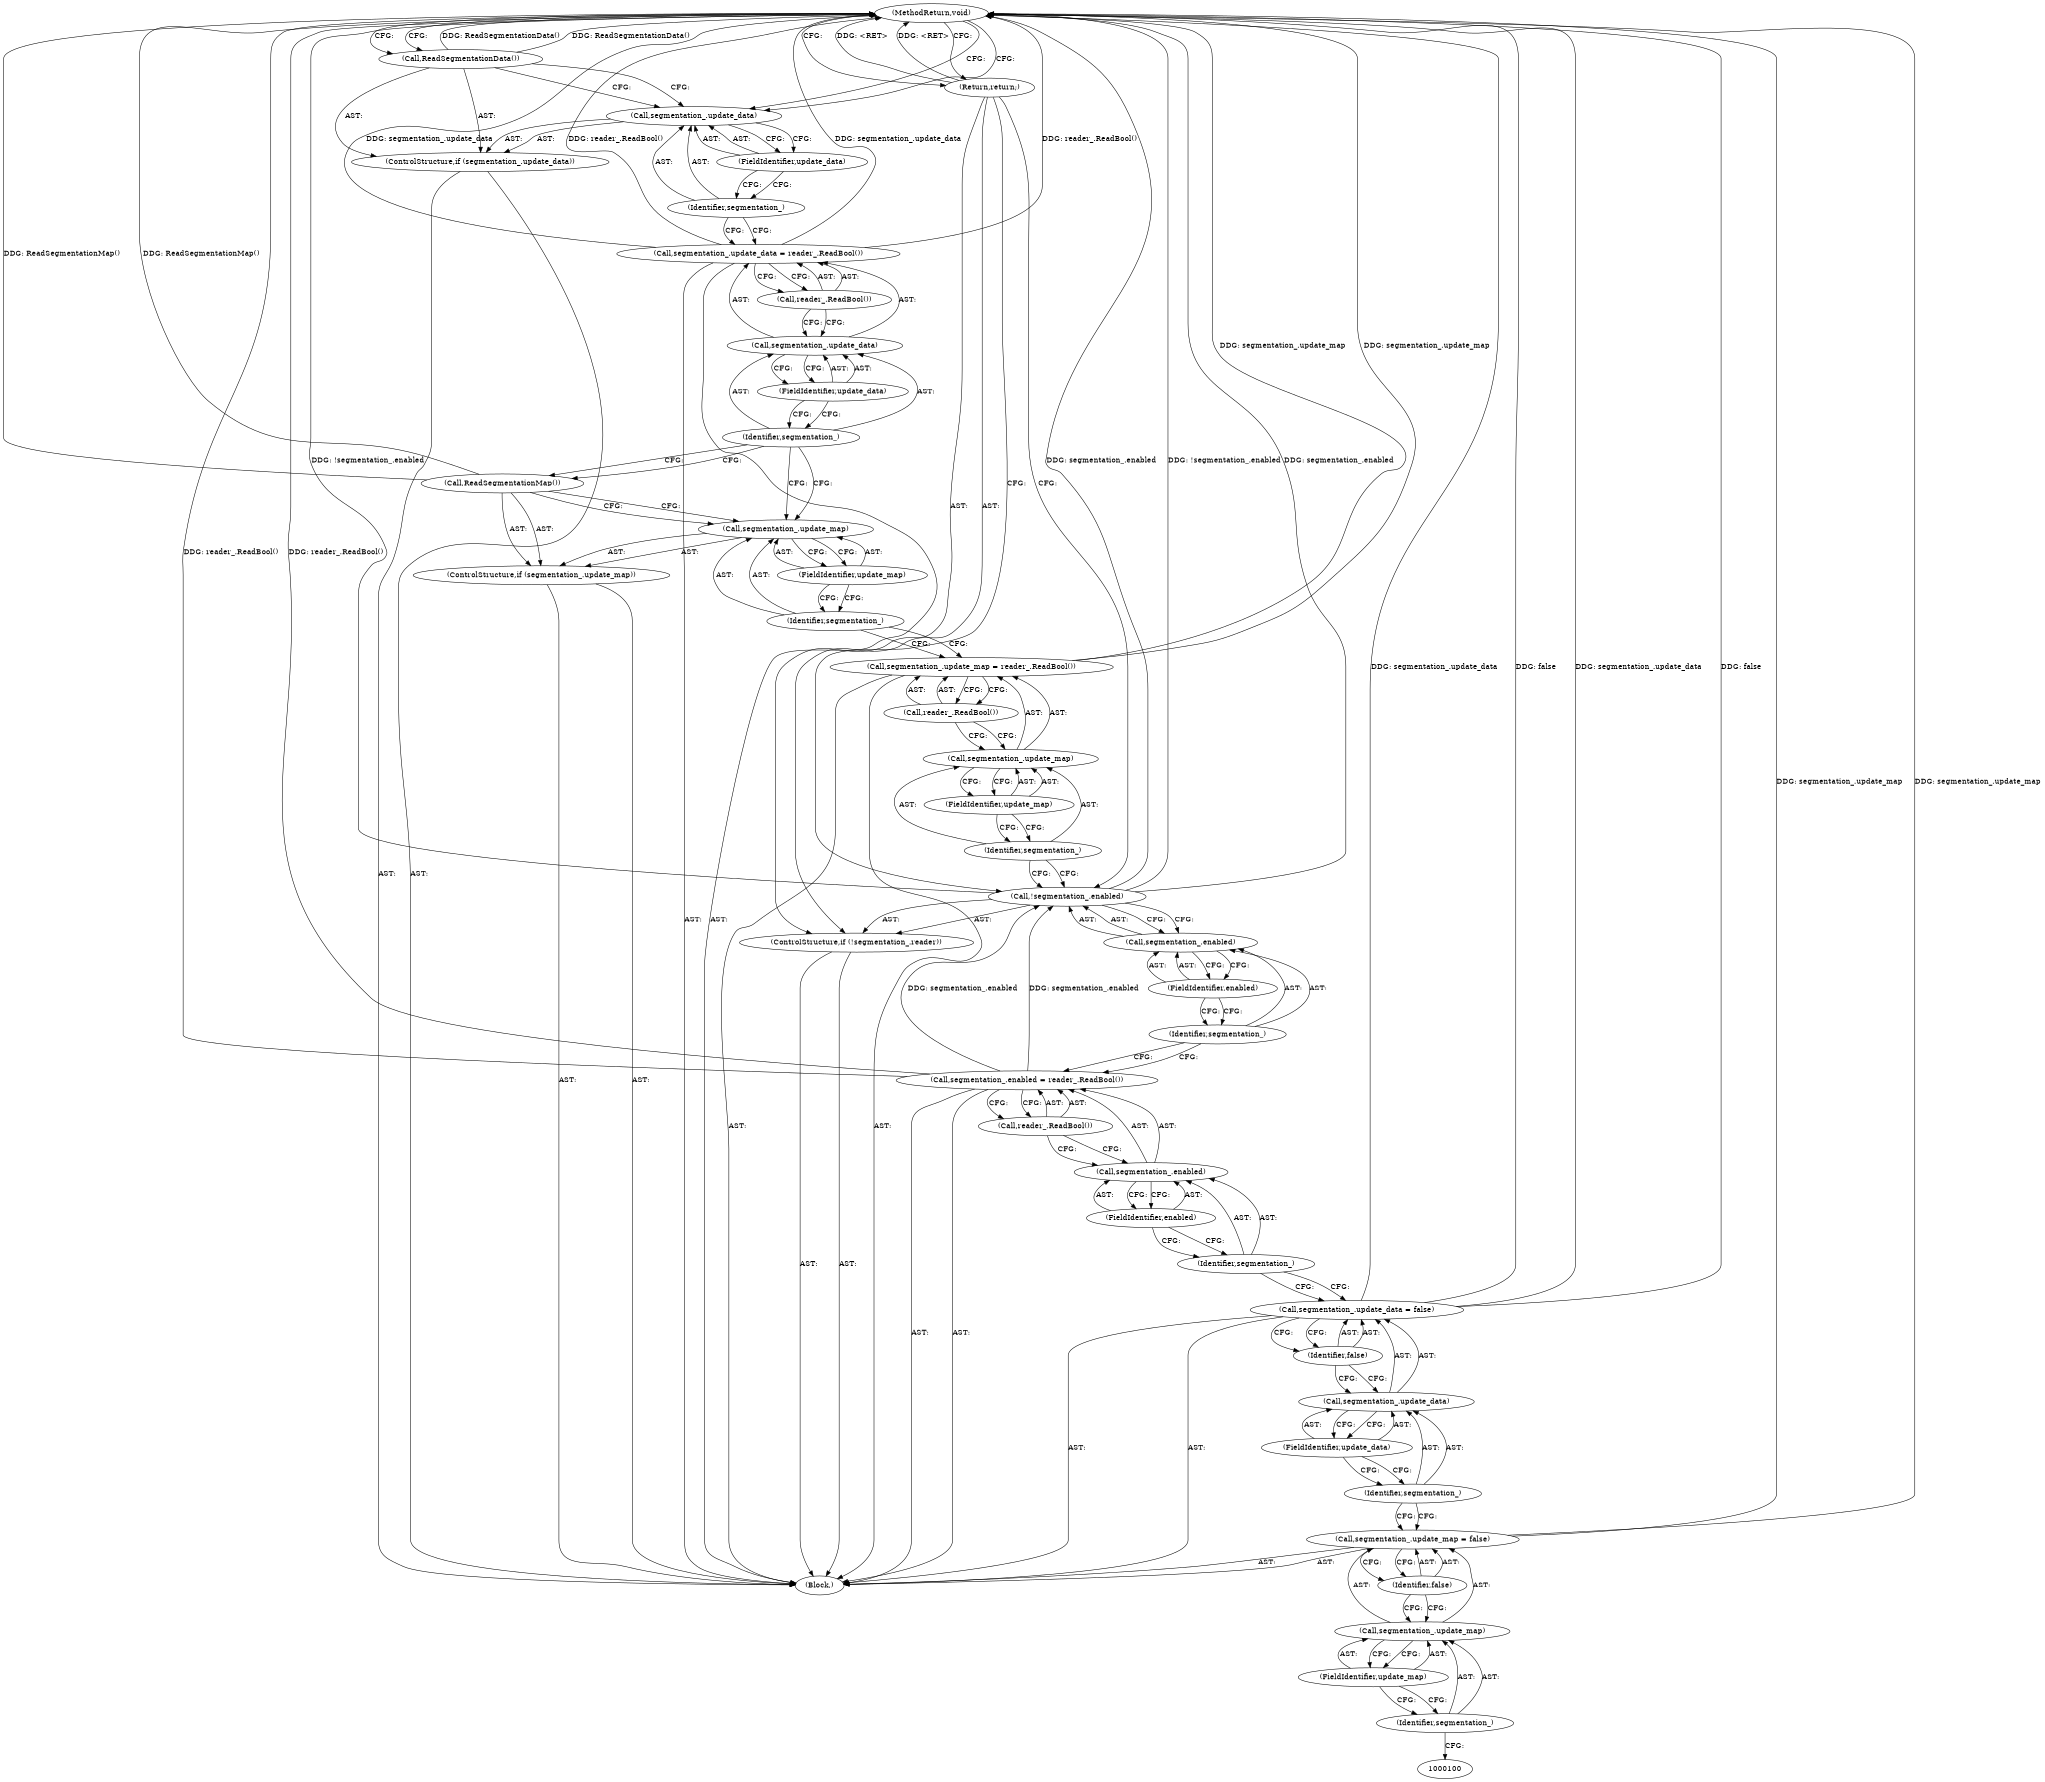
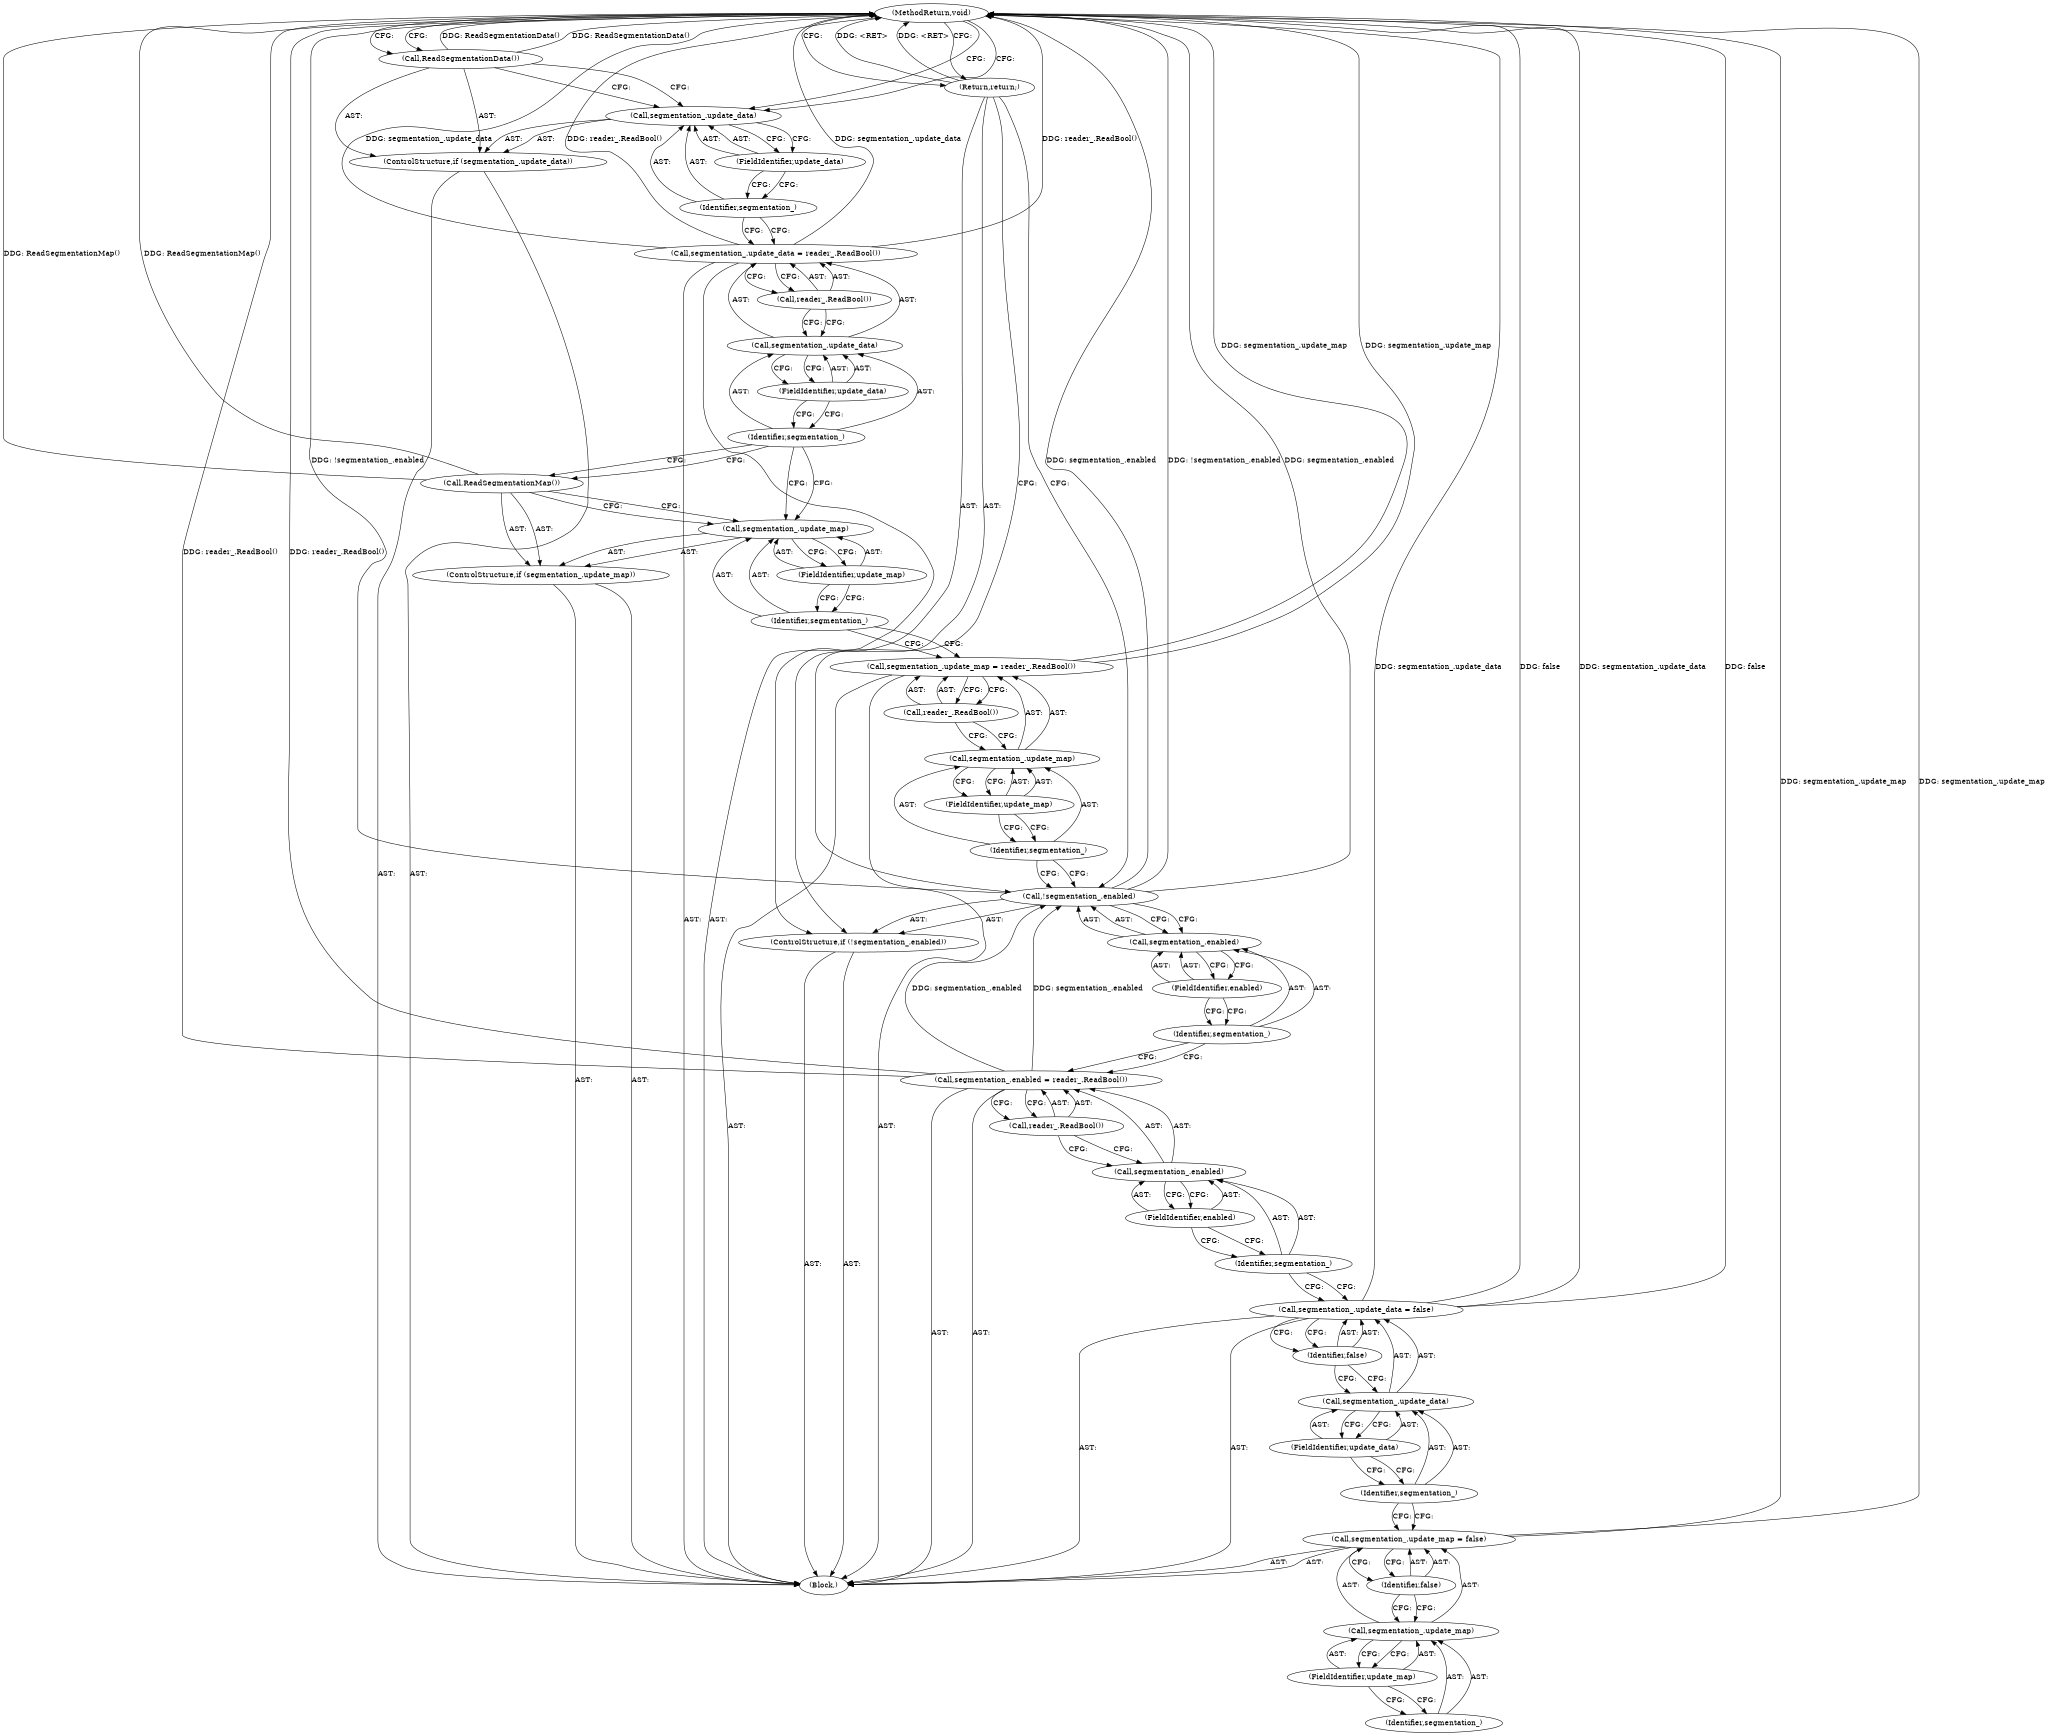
(857, 943) -> (859, 943)
(1445, 1769) -> none
